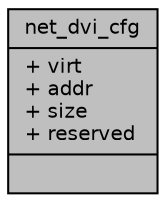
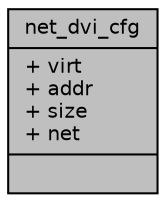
(81, 134) -> (53, 134)
